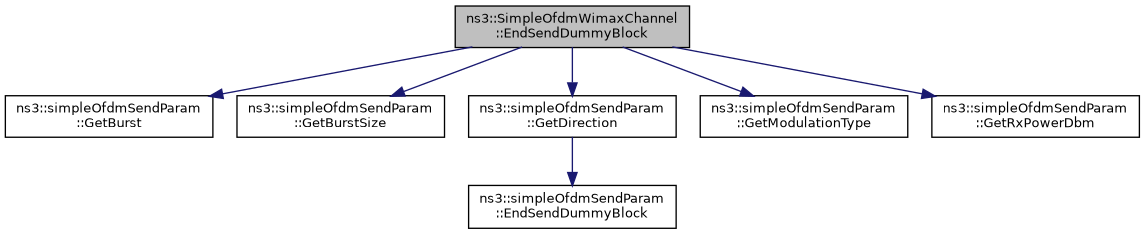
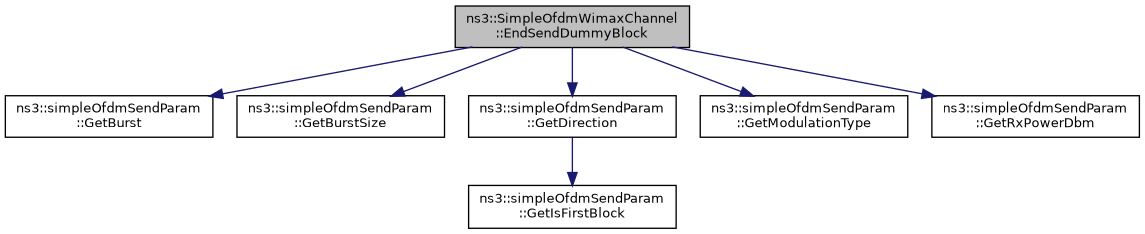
(572, 207) -> (572, 207)
